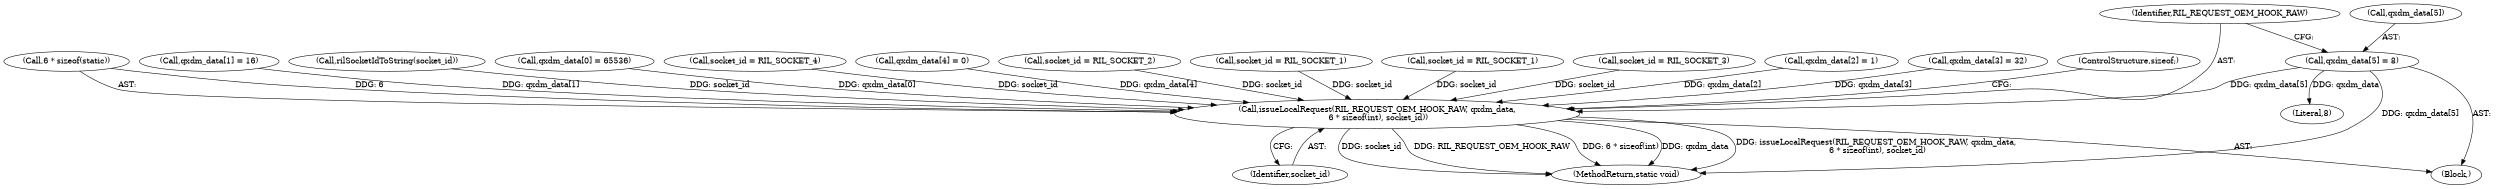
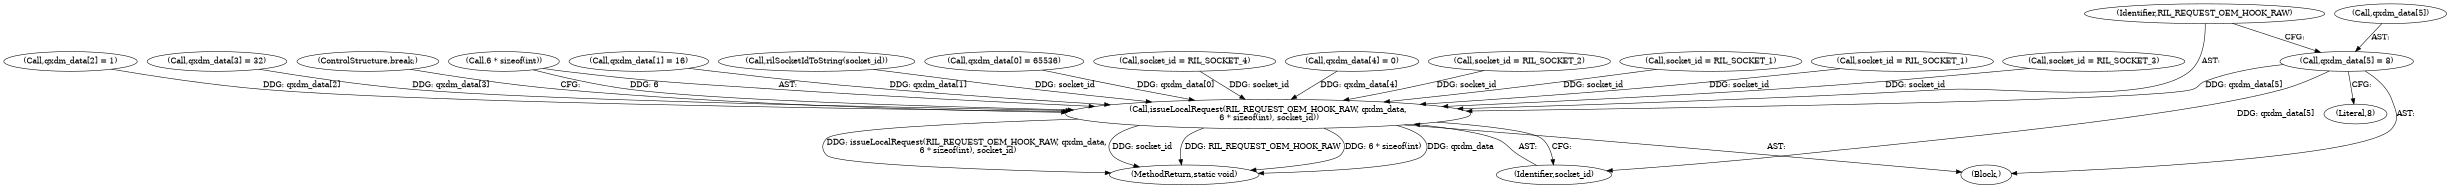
(67, 61) -> (504, 61)
(2129, 61) -> (368, 61)
(2346, 85) -> (2363, 85)
(2067, 161) -> (1974, 136)
